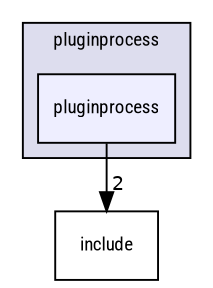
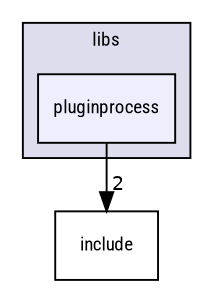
(107, 41) -> (107, 41)
